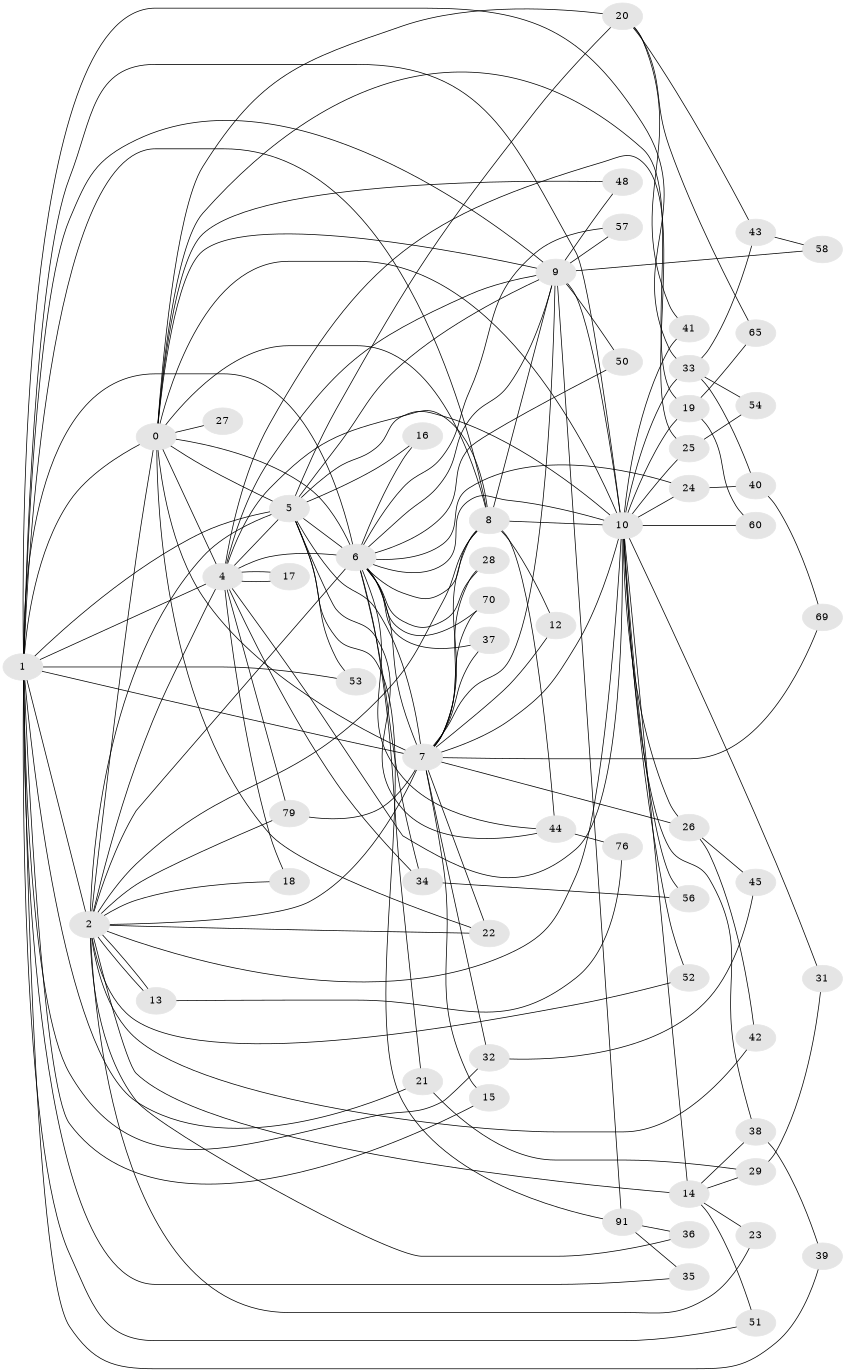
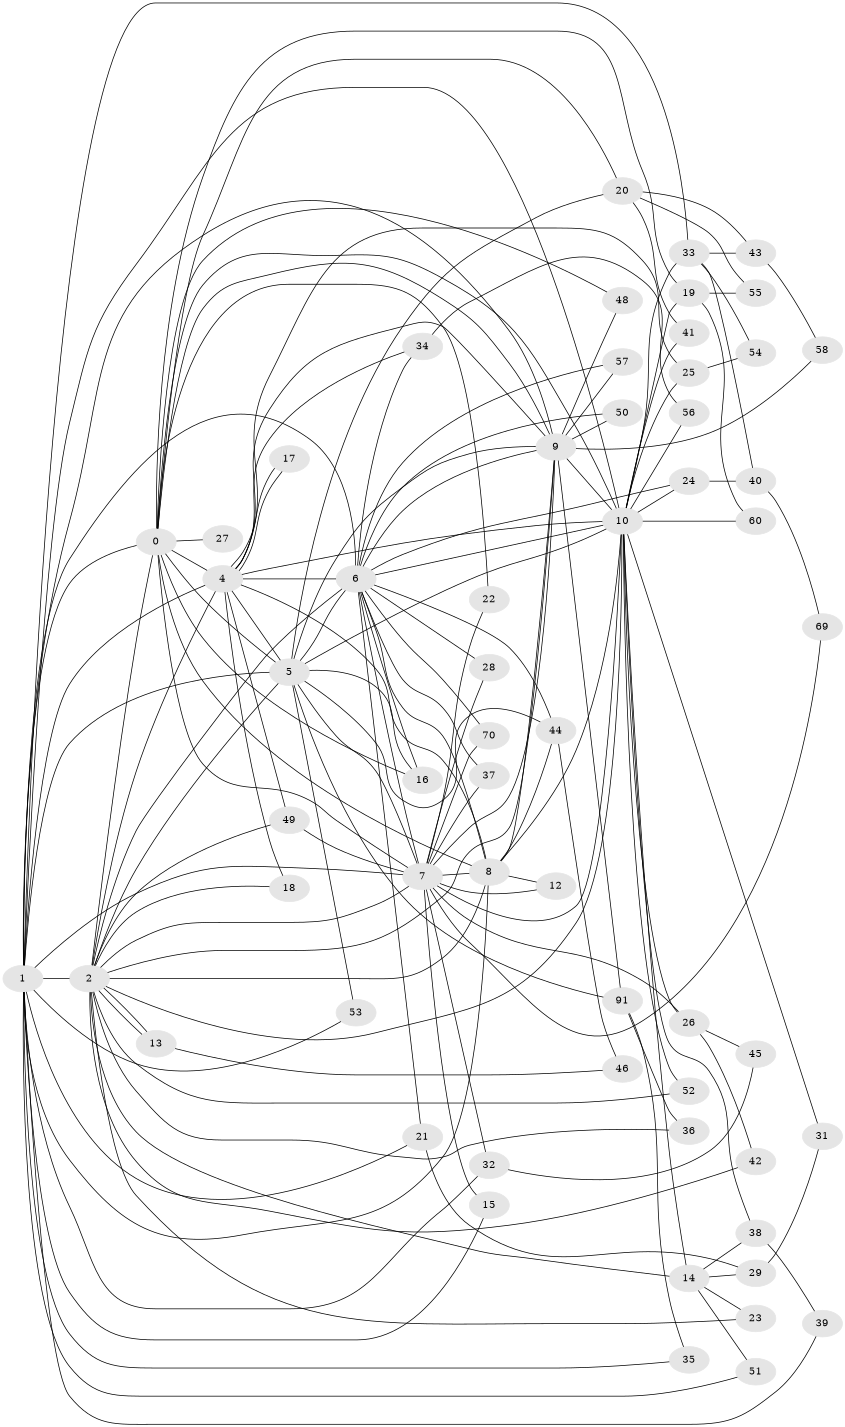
(756, 333) -> (756, 293)
(278, 469) -> (271, 701)
(289, 814) -> (289, 820)
(623, 847) -> (623, 1069)
(290, 930) -> (475, 848)
